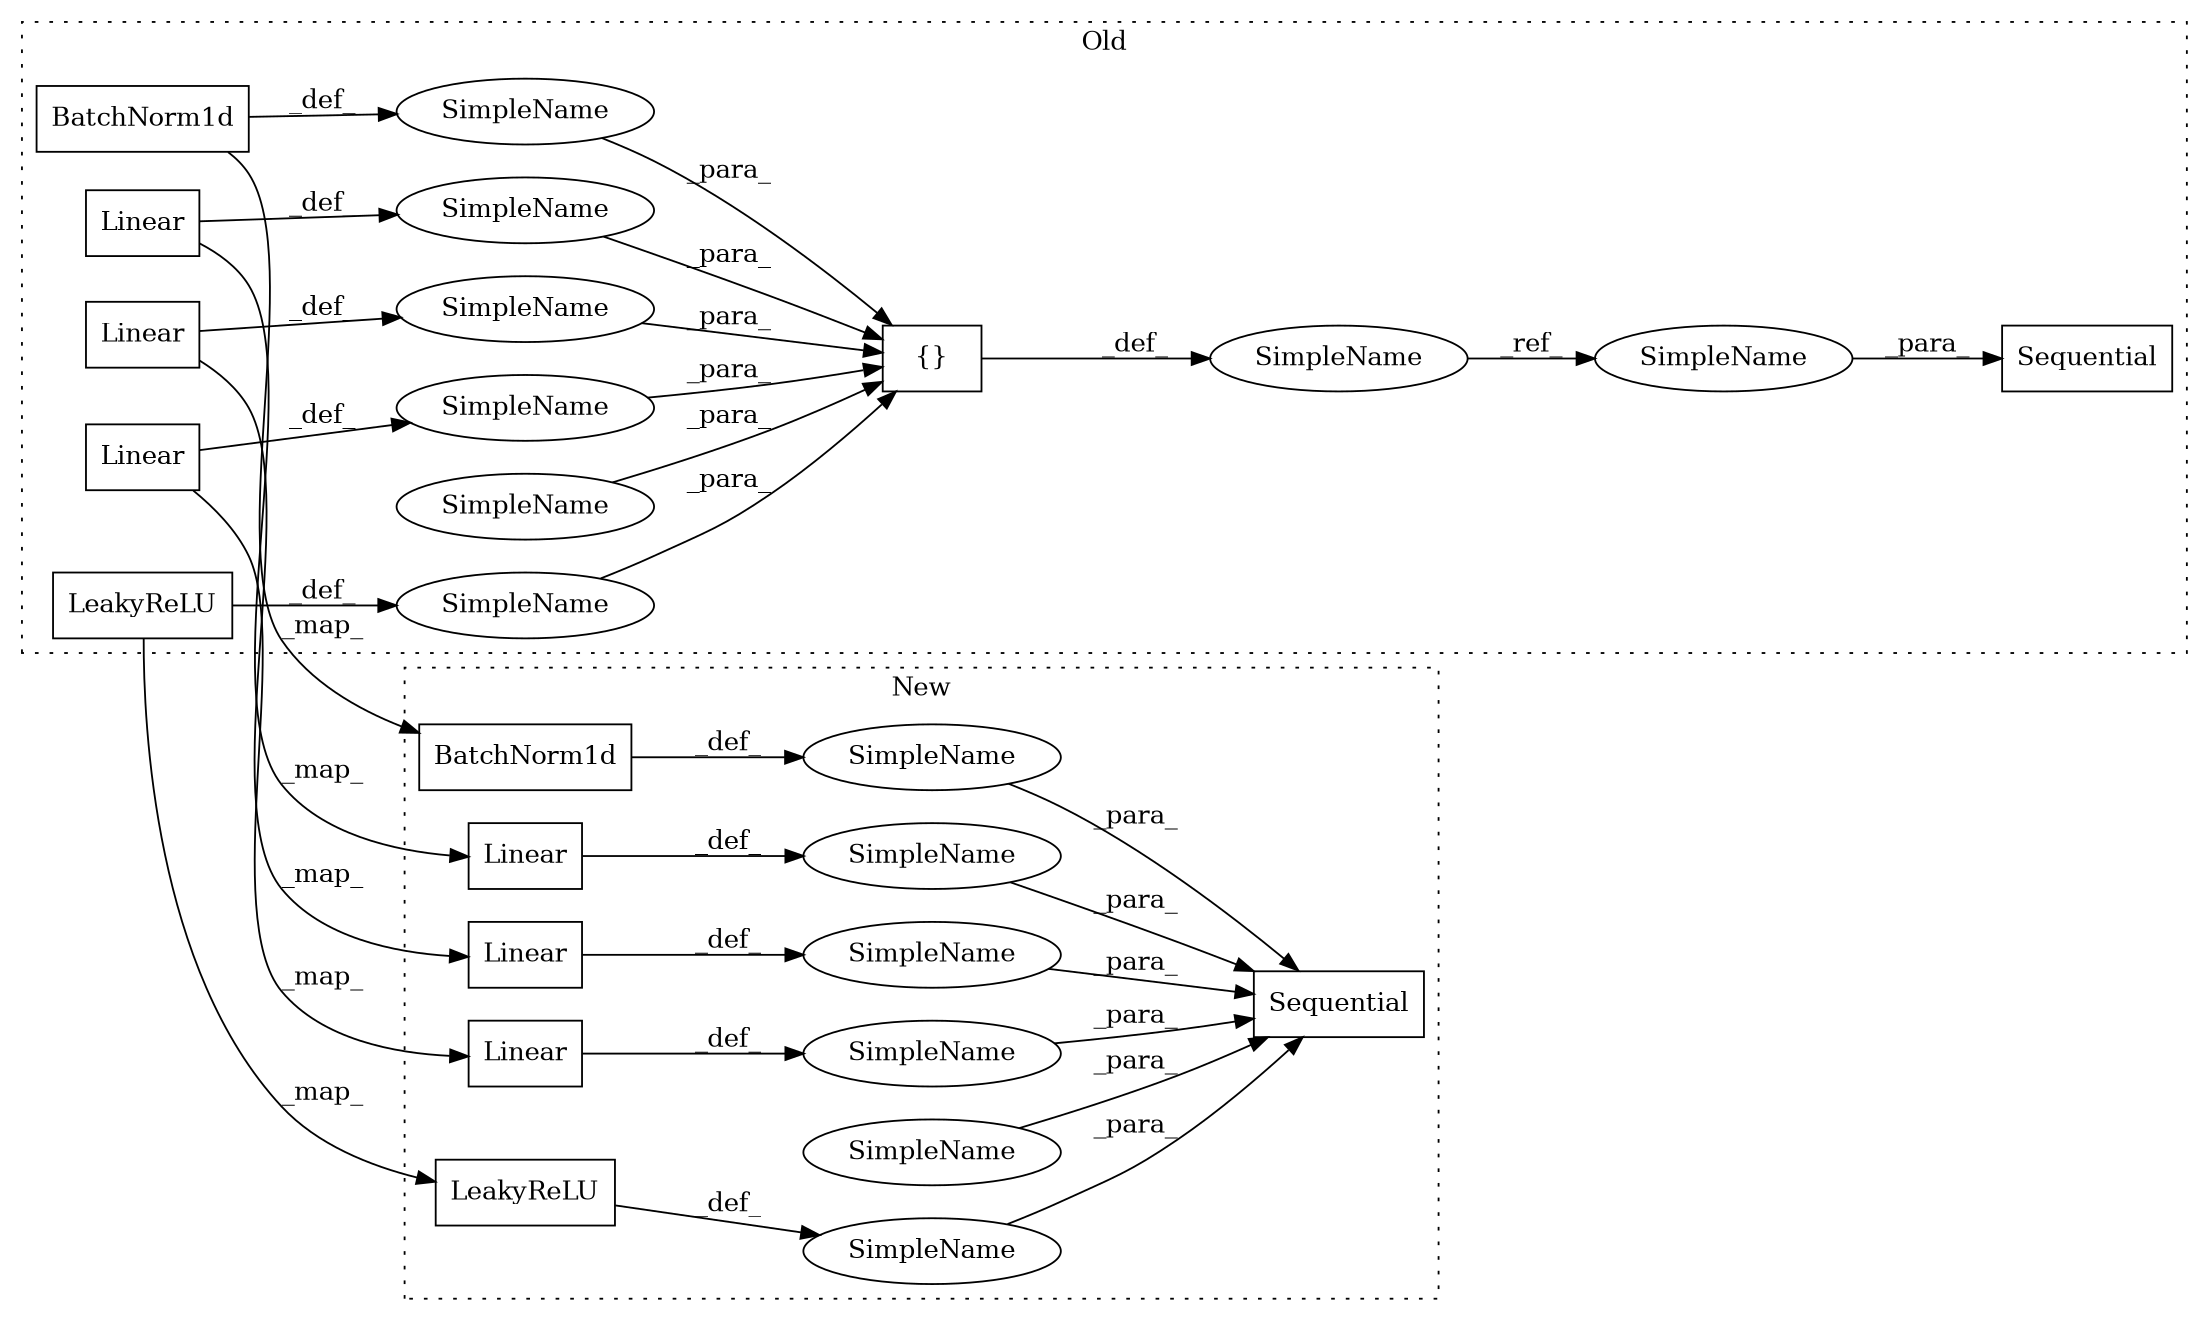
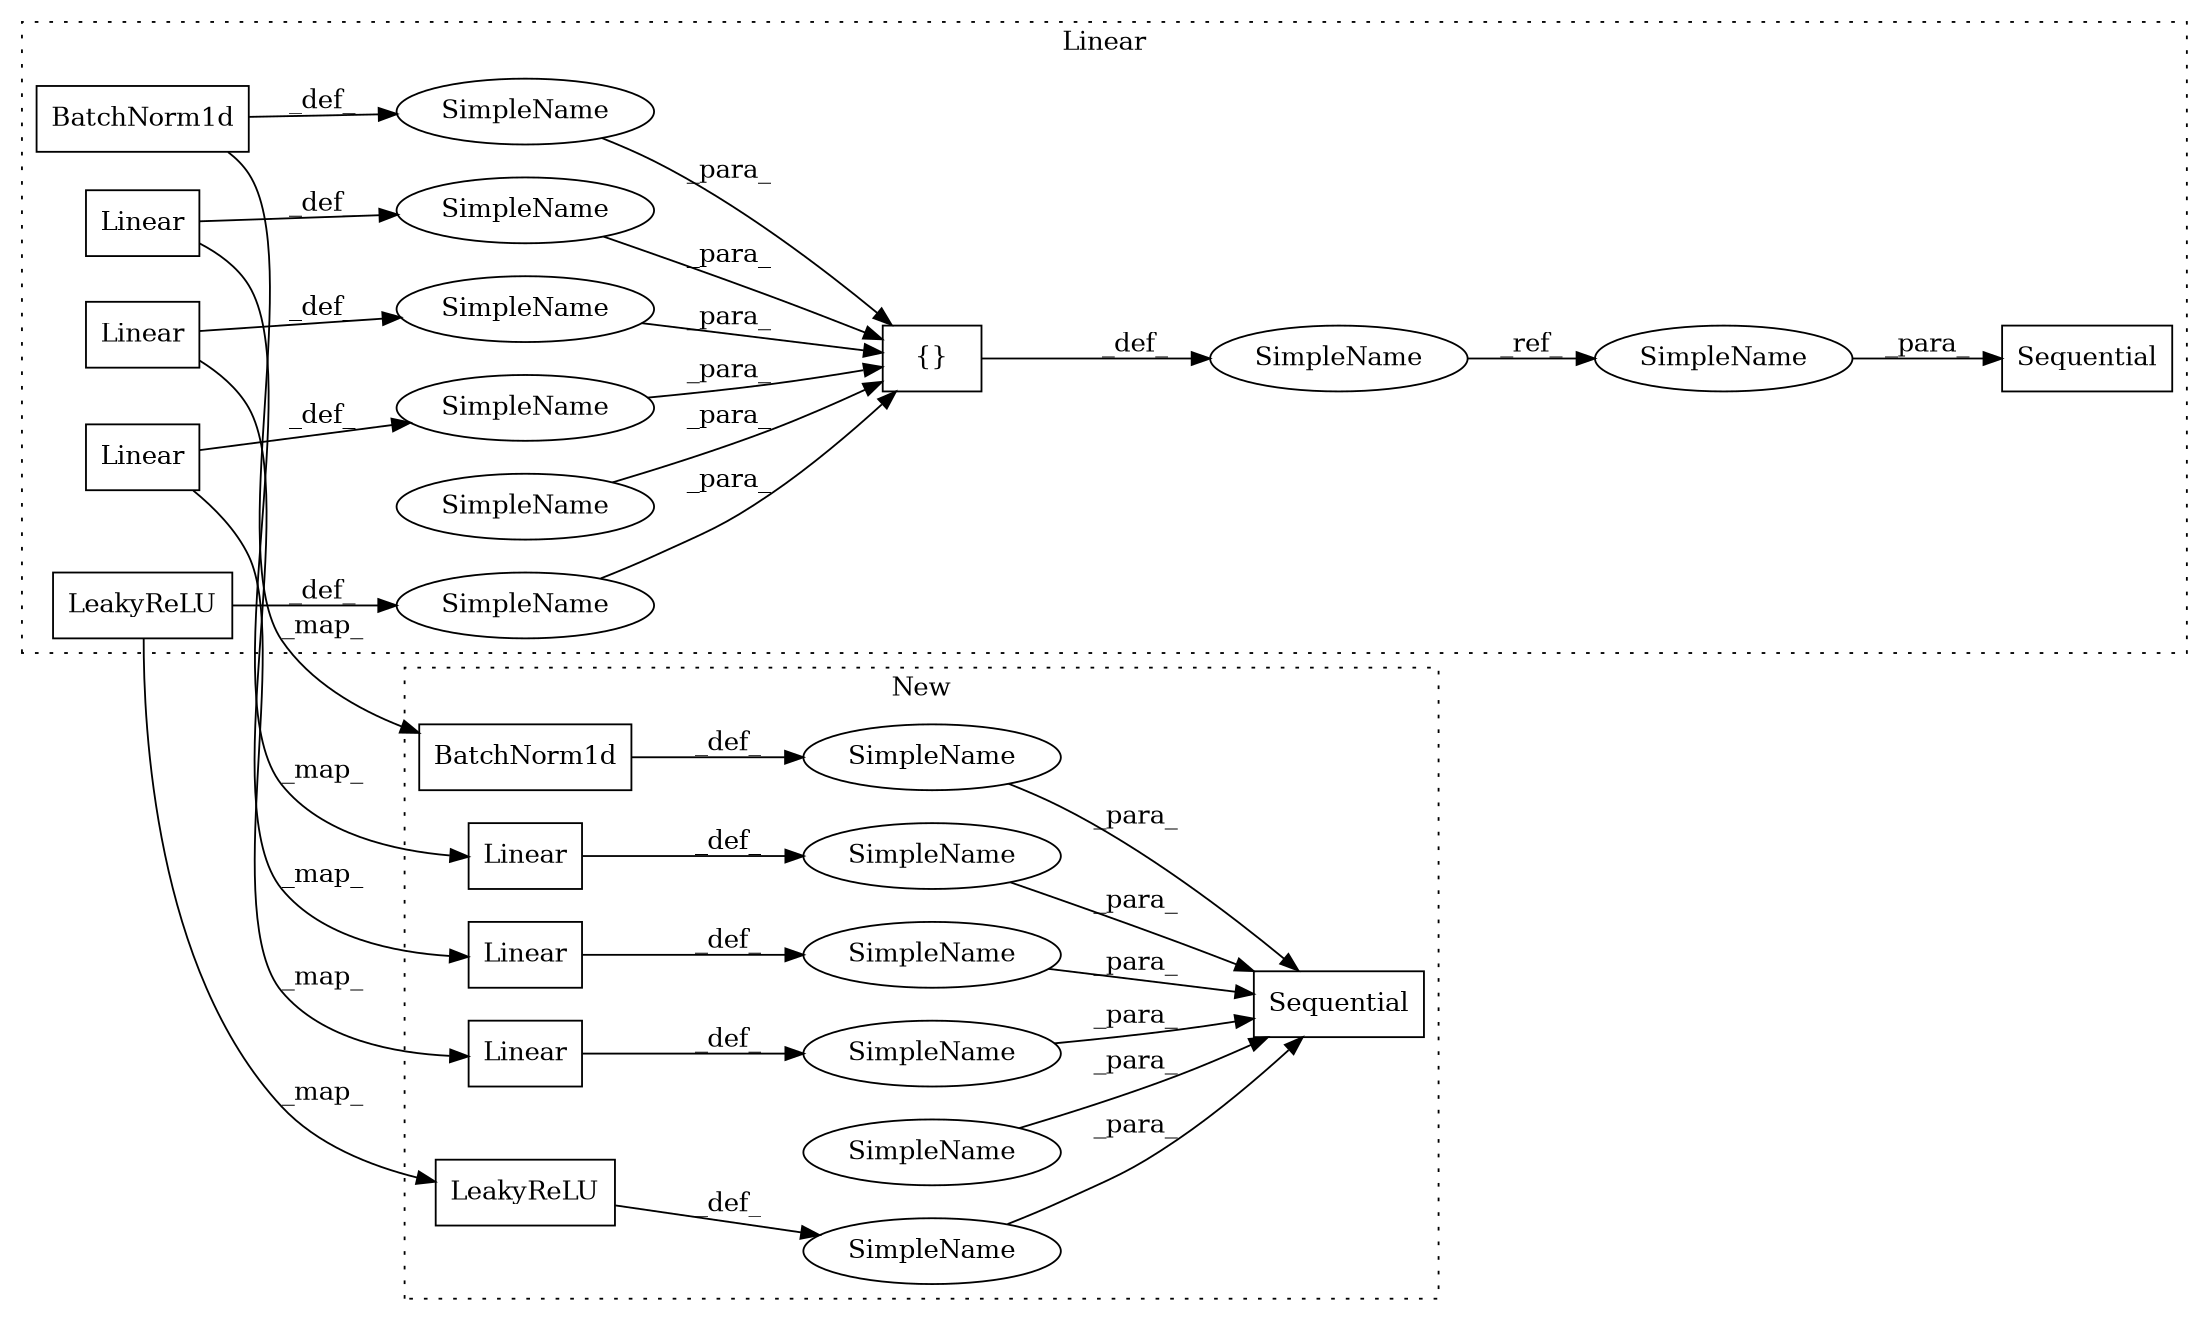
(1104, 43) -> (1104, 43)
